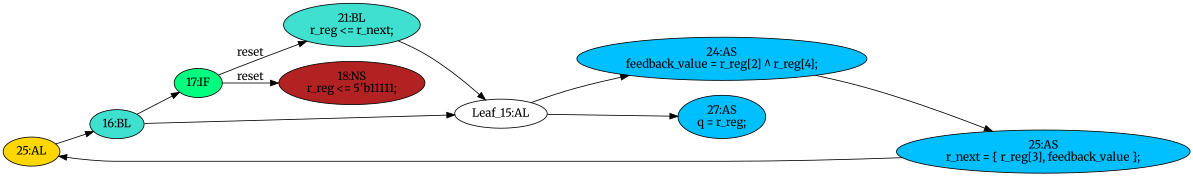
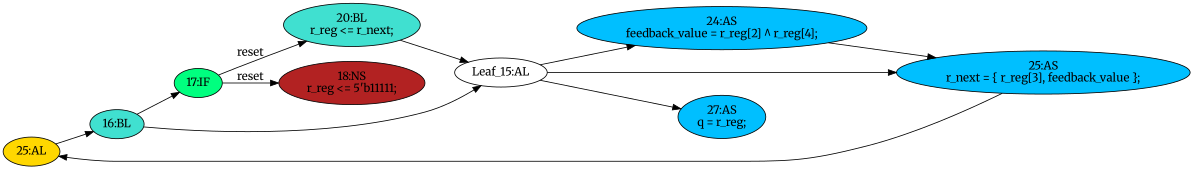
(352, 25) -> (352, 25)
none -> (718, 73)
